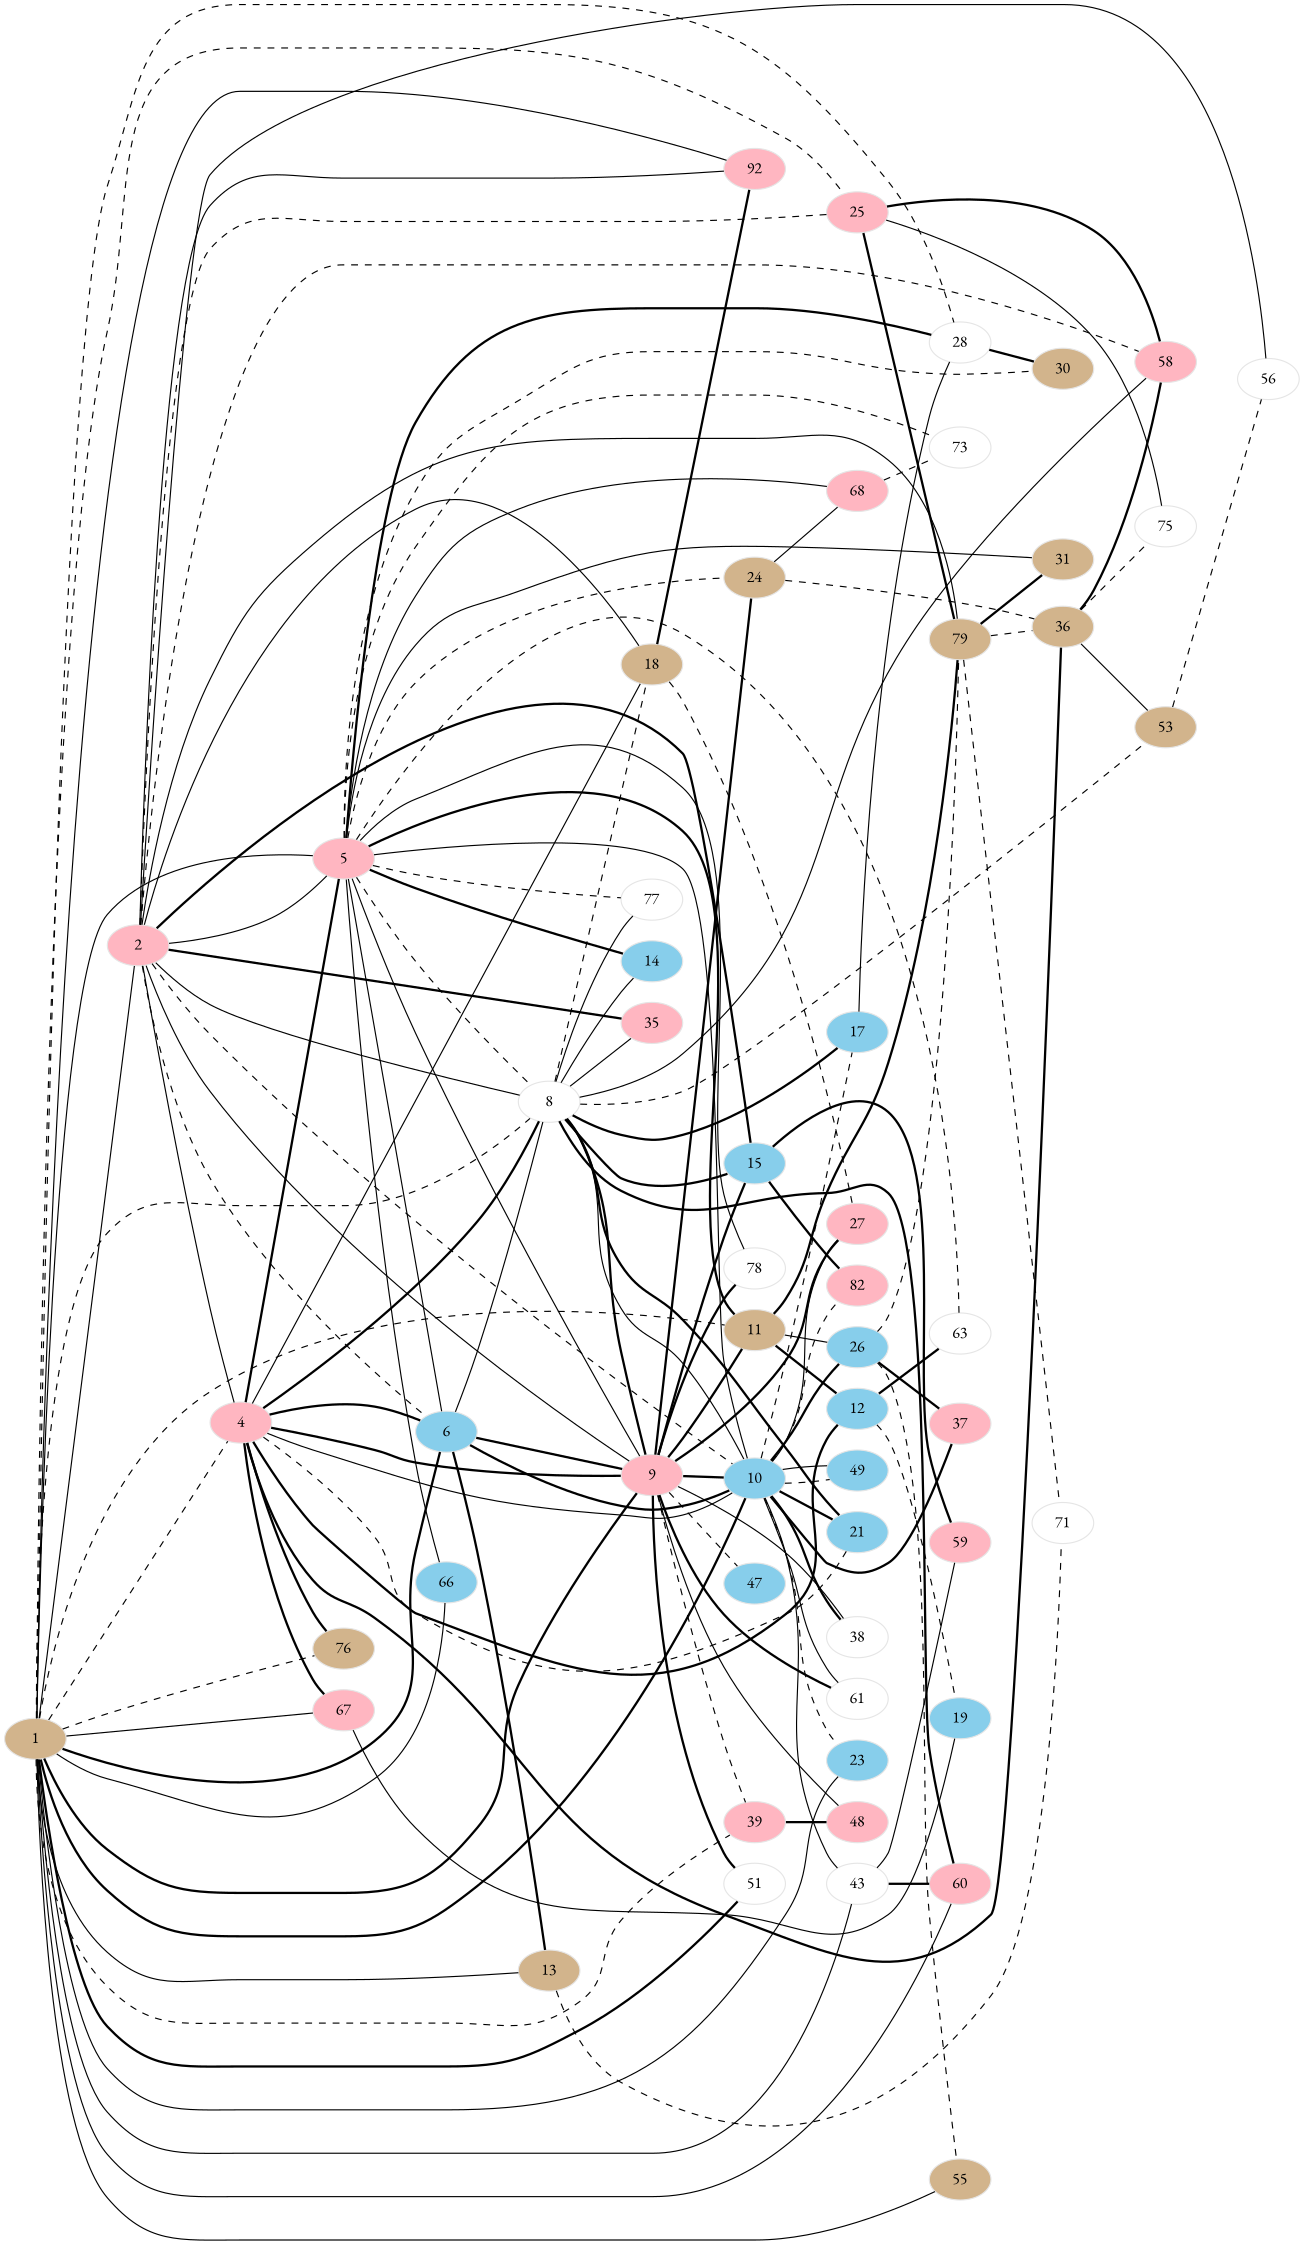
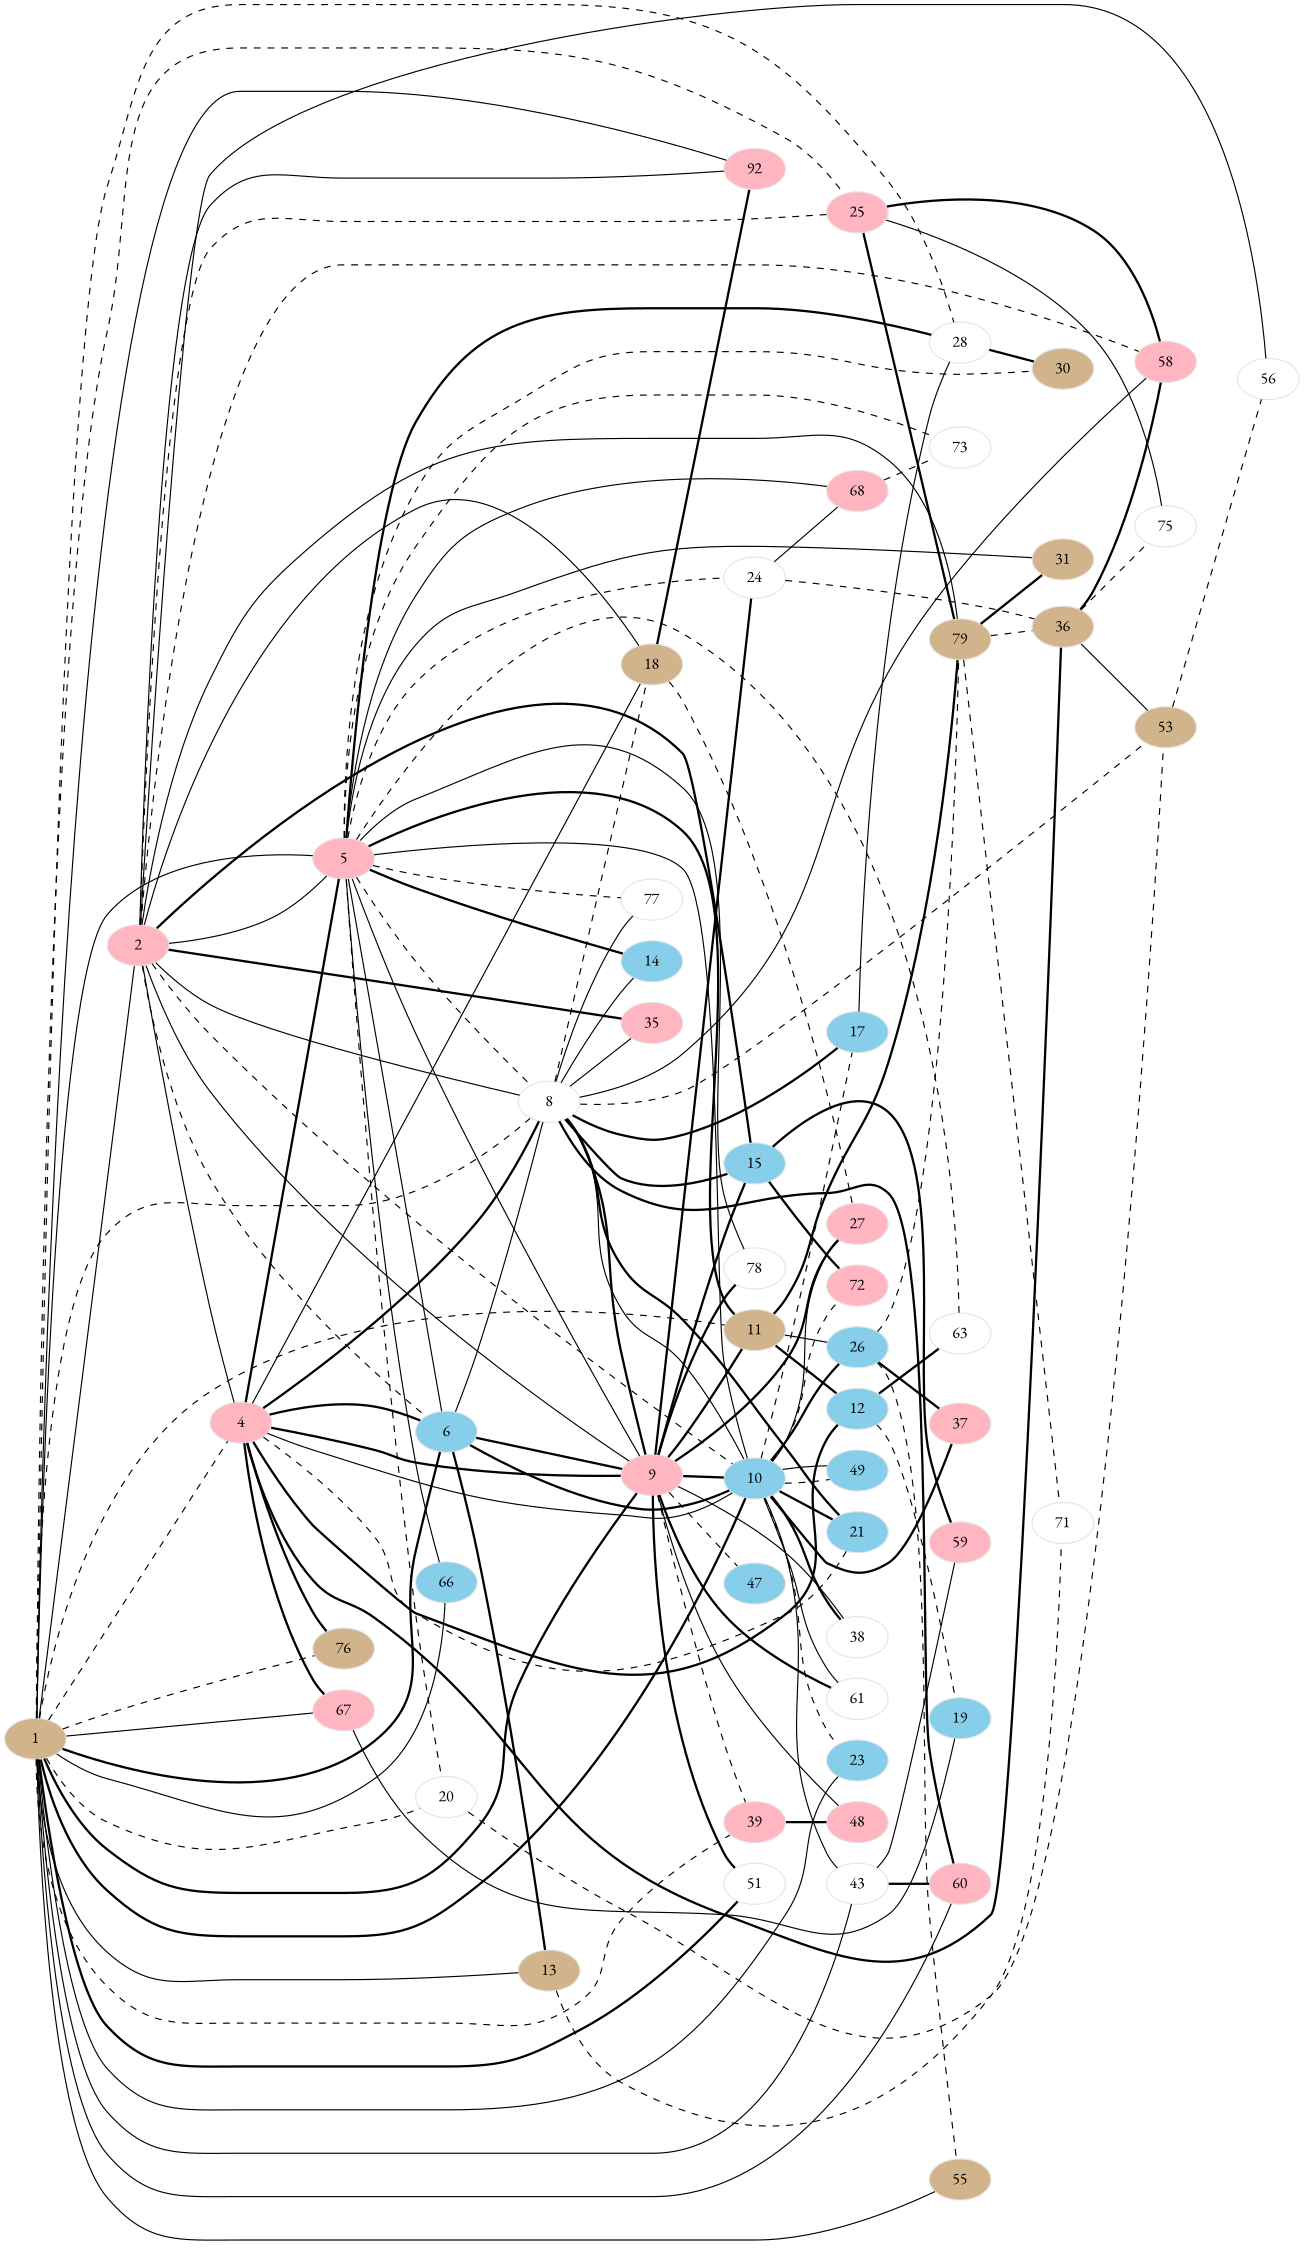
(755, 578) -> (755, 578)
(857, 1286) -> (857, 1286)
none -> (446, 1797)
